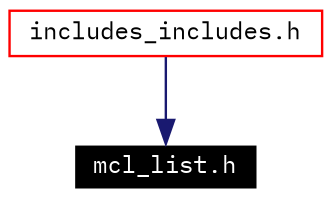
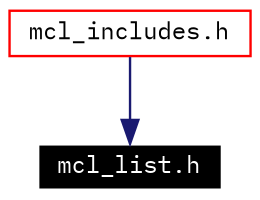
(166, 33) -> (130, 33)
